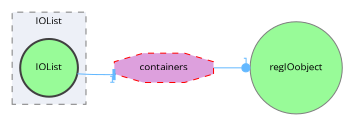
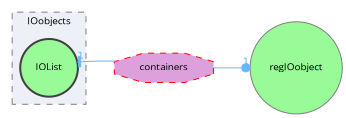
(49, 22) -> (49, 22)
(94, 75) -> (99, 61)
